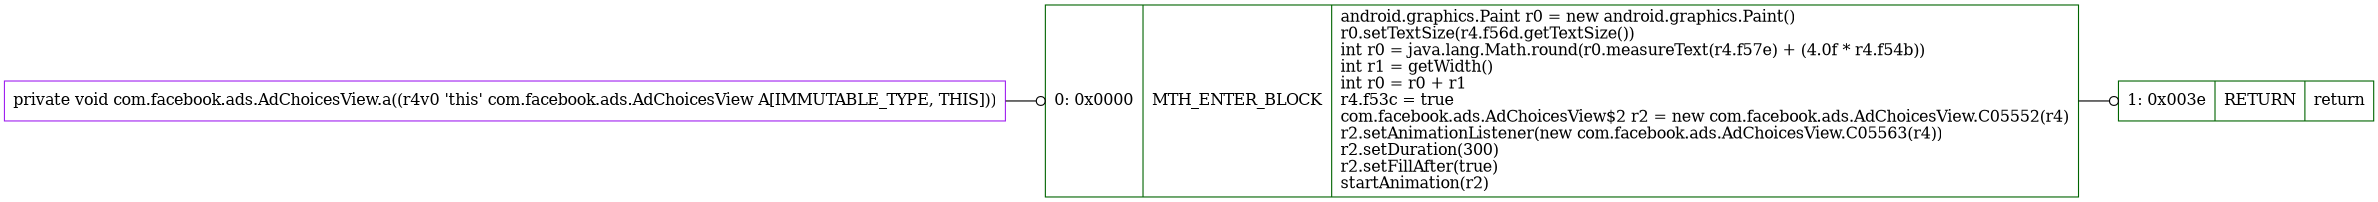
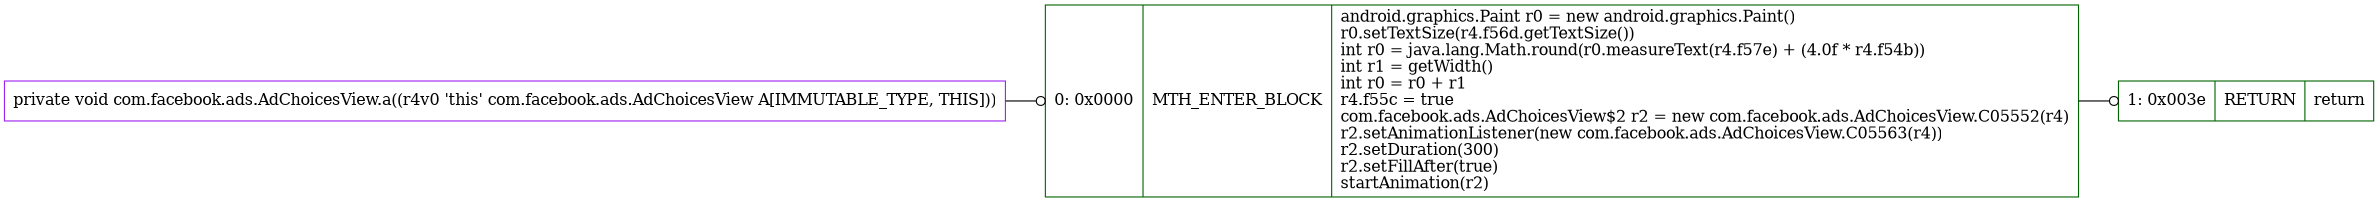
(1398, 100) -> (1398, 100)
